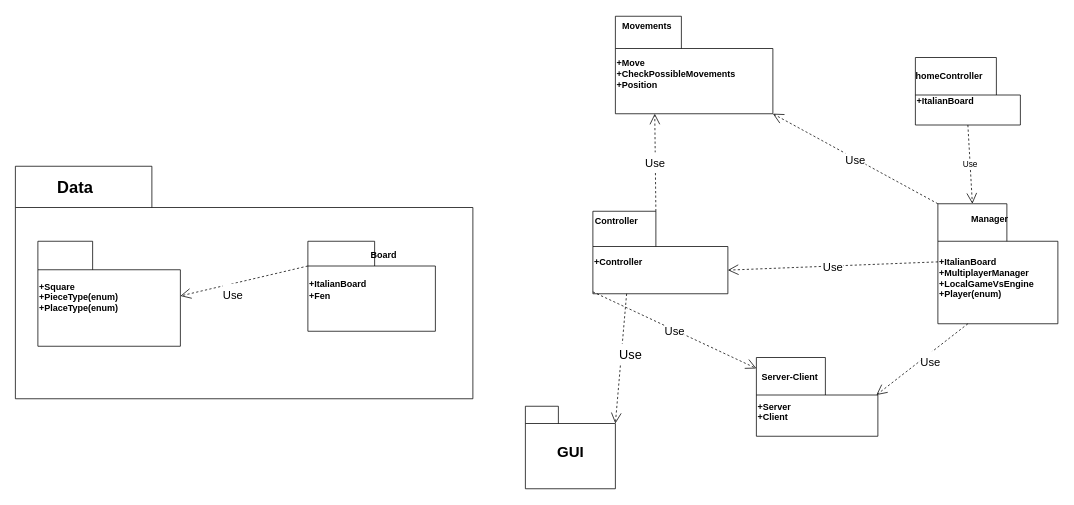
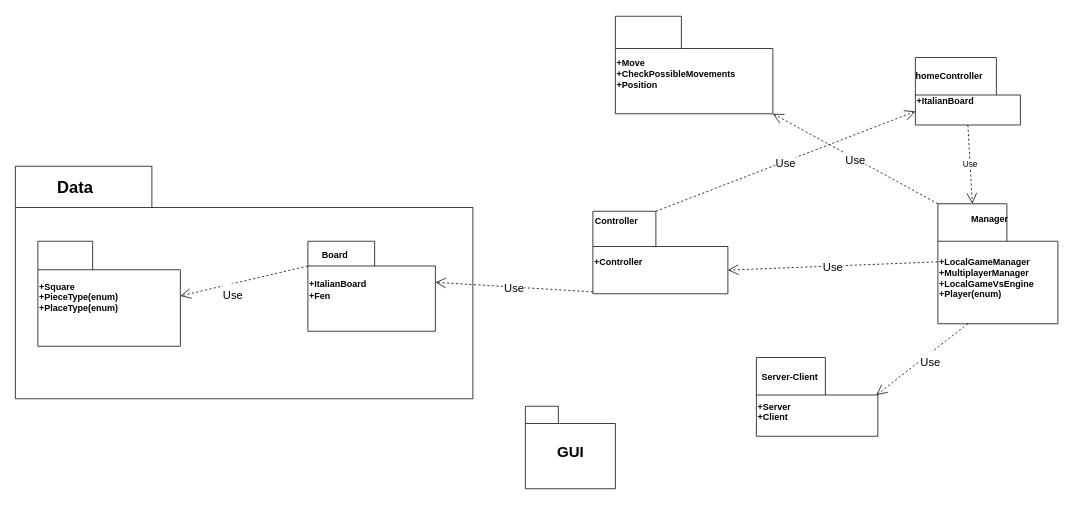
(647, 25) -> none
(655, 178) -> (785, 162)
(384, 255) -> (335, 255)
(984, 267) -> (984, 267)
(663, 325) -> (499, 286)
(621, 358) -> none
